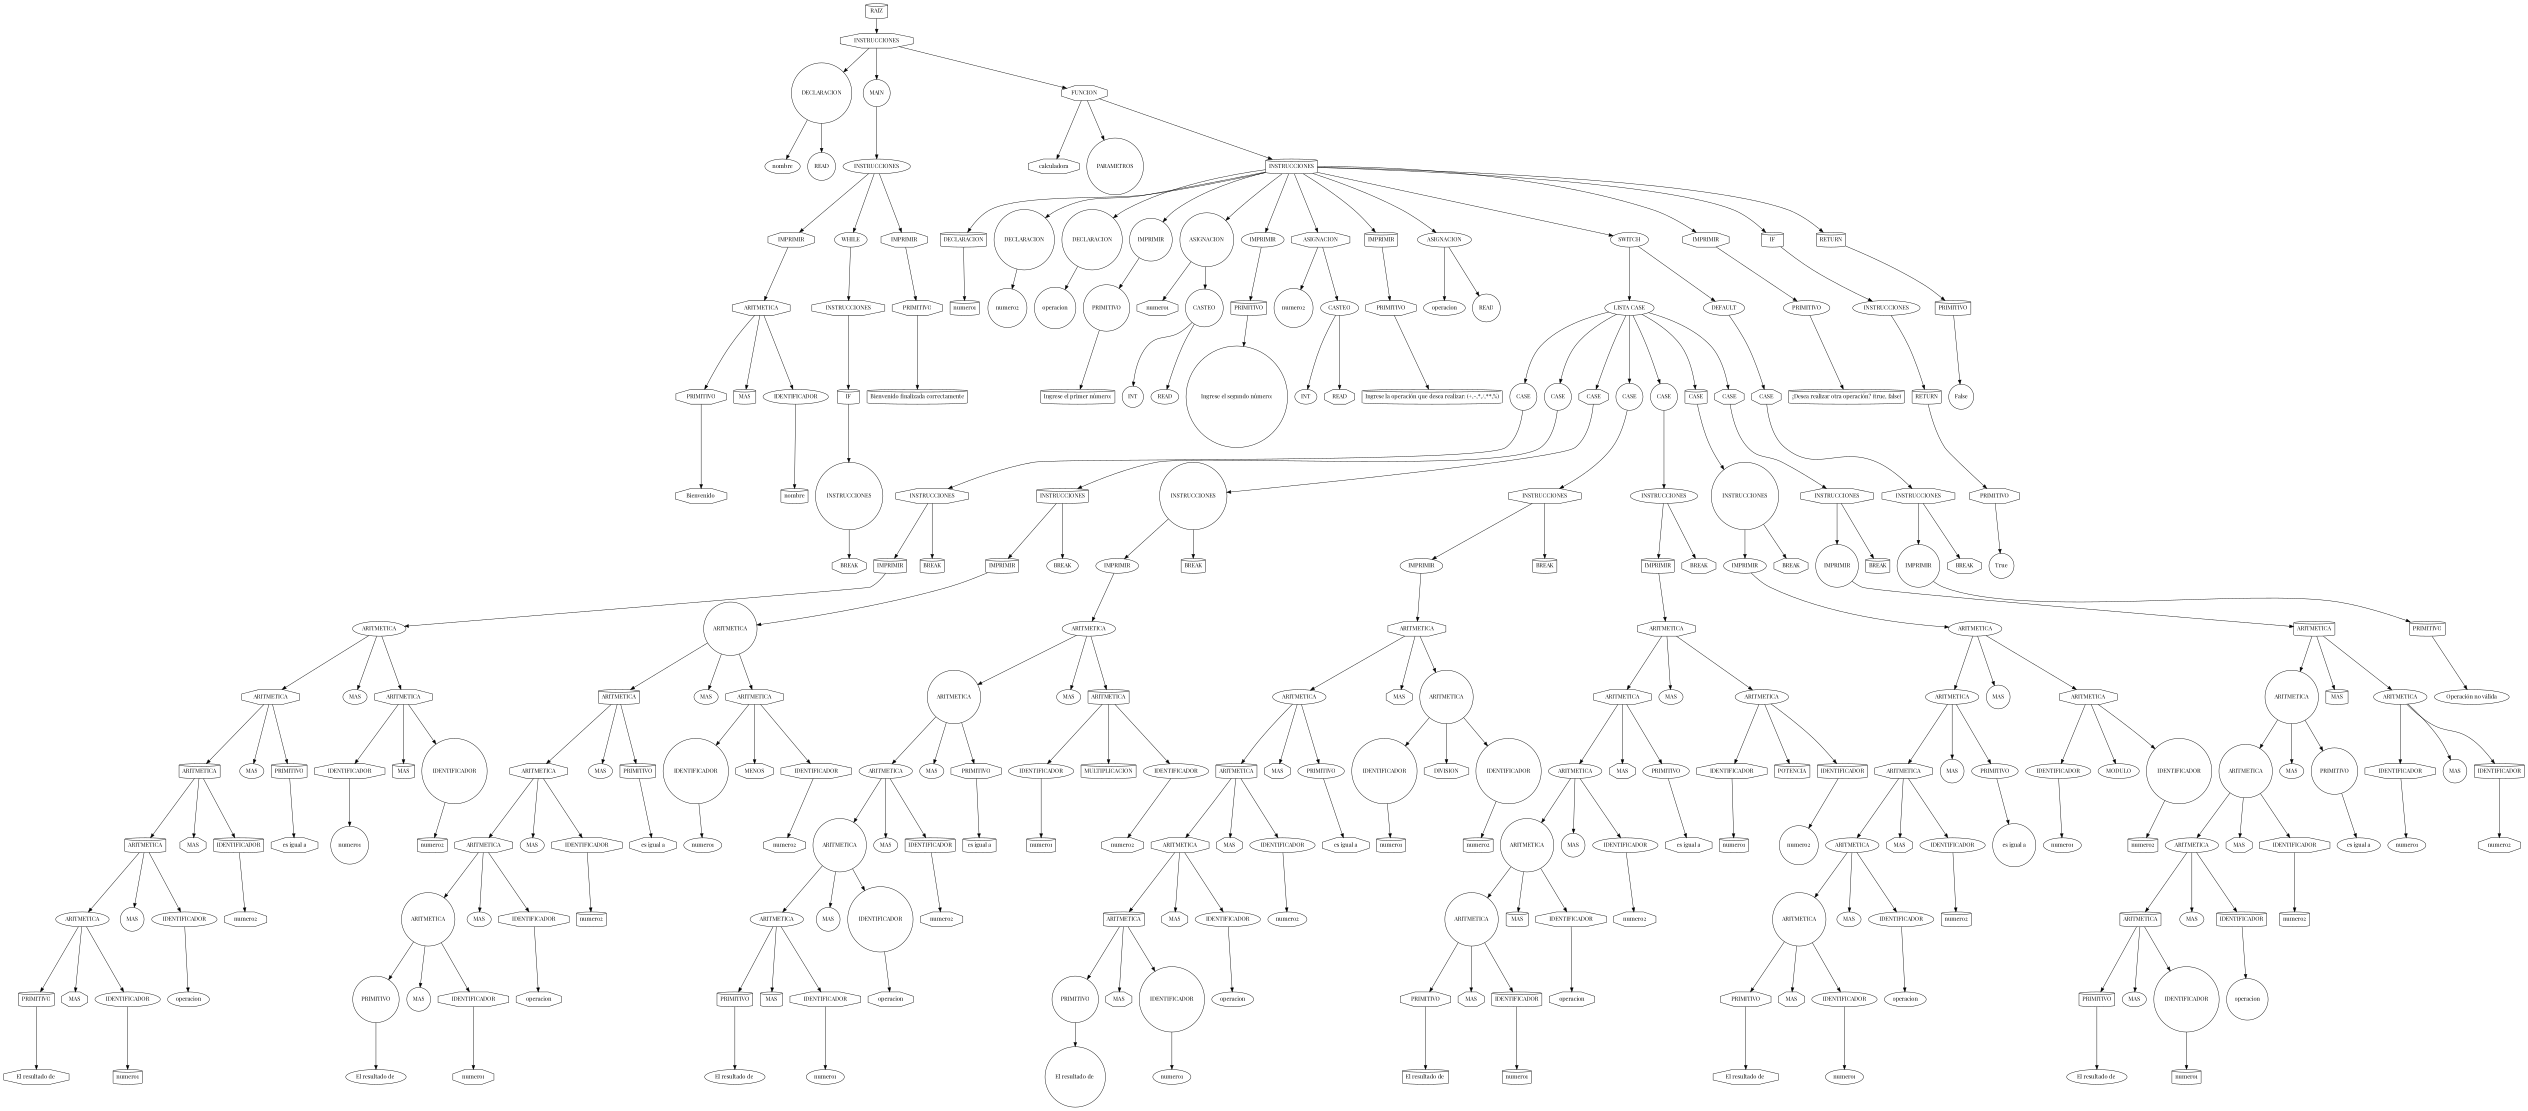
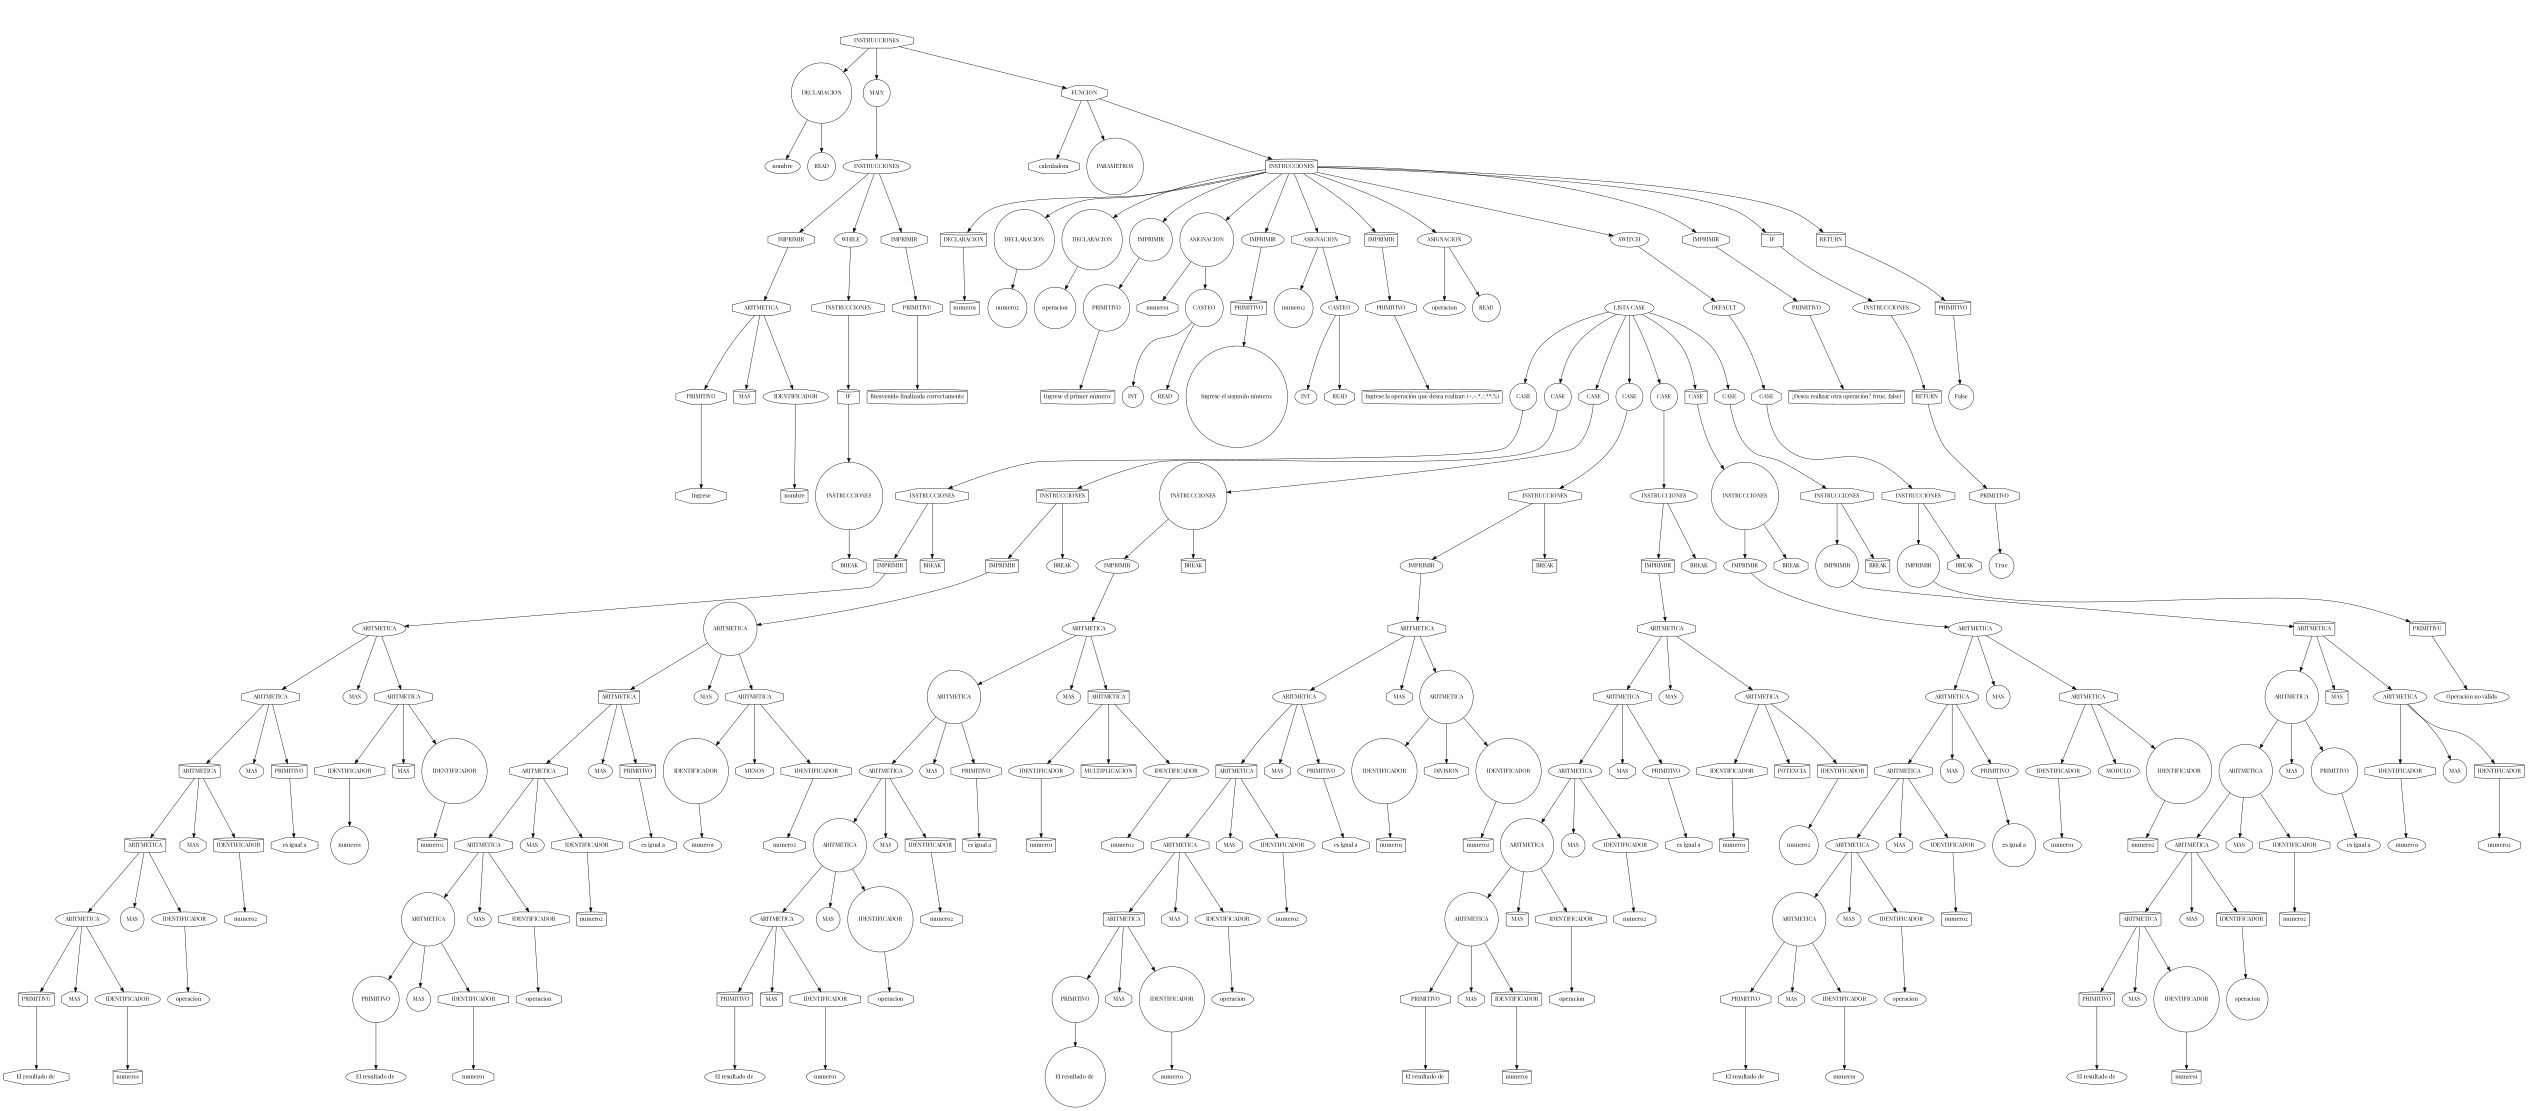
(877, 11) -> none
(1629, 272) -> none
(701, 496) -> (701, 496)
